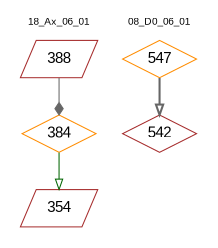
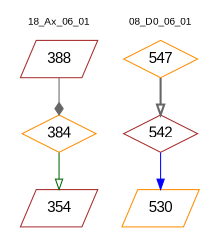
none -> (161, 208)
